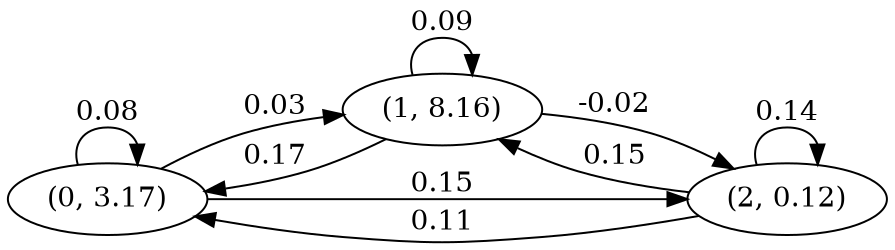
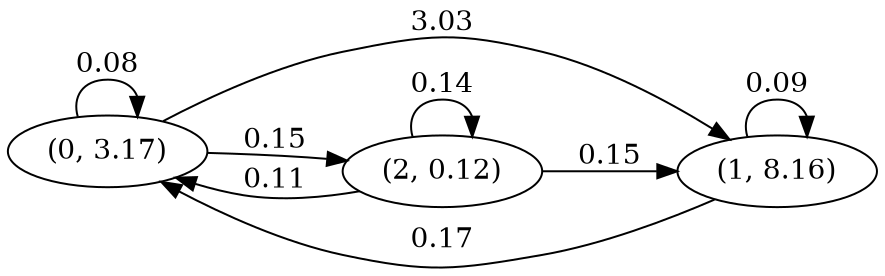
(275, 107) -> (442, 23)
(631, 128) -> none
